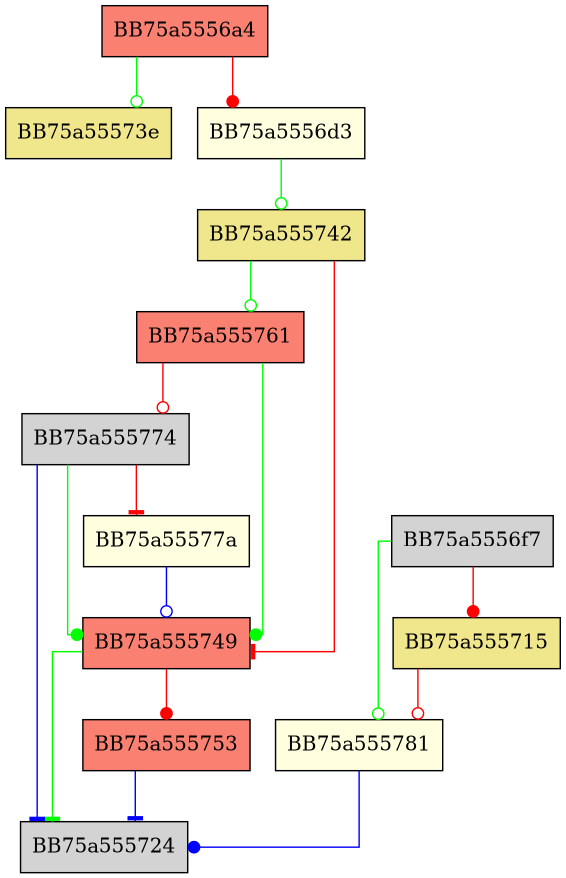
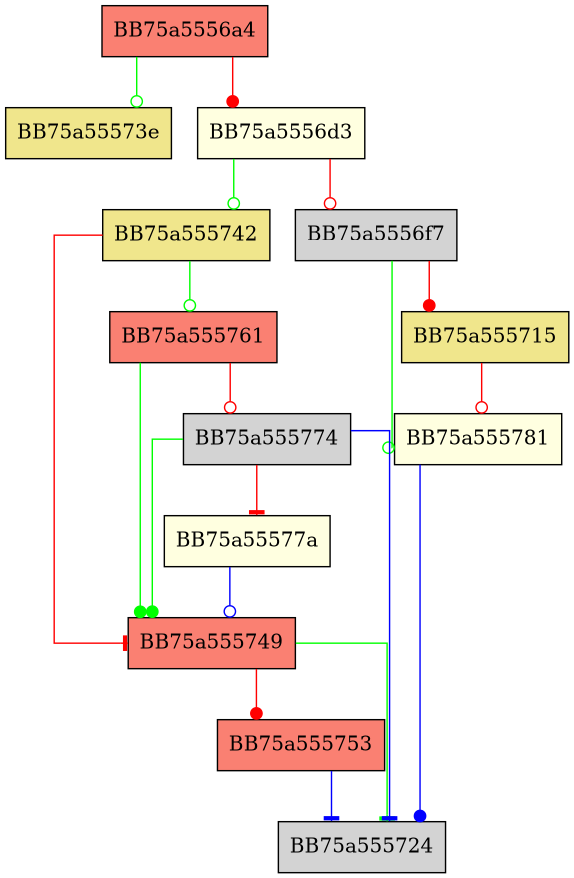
none -> (330, 178)
